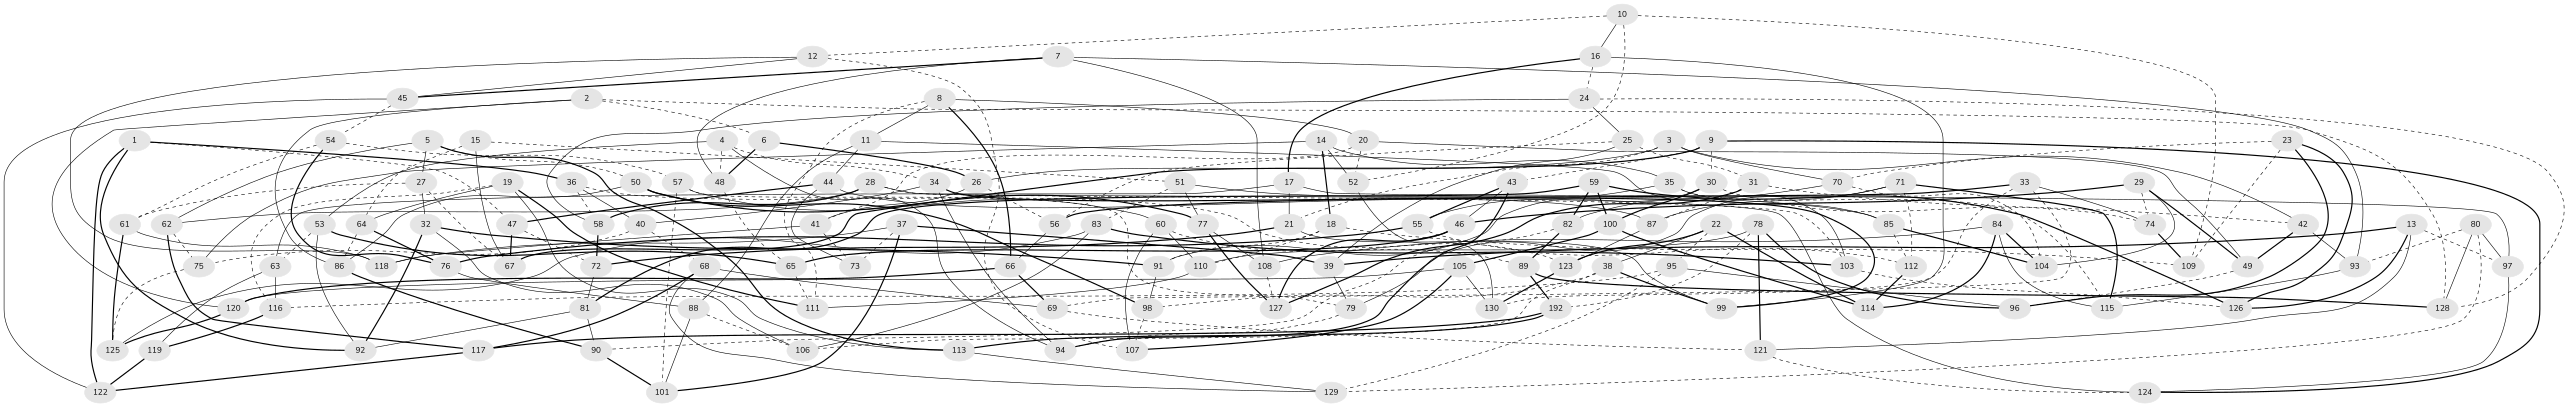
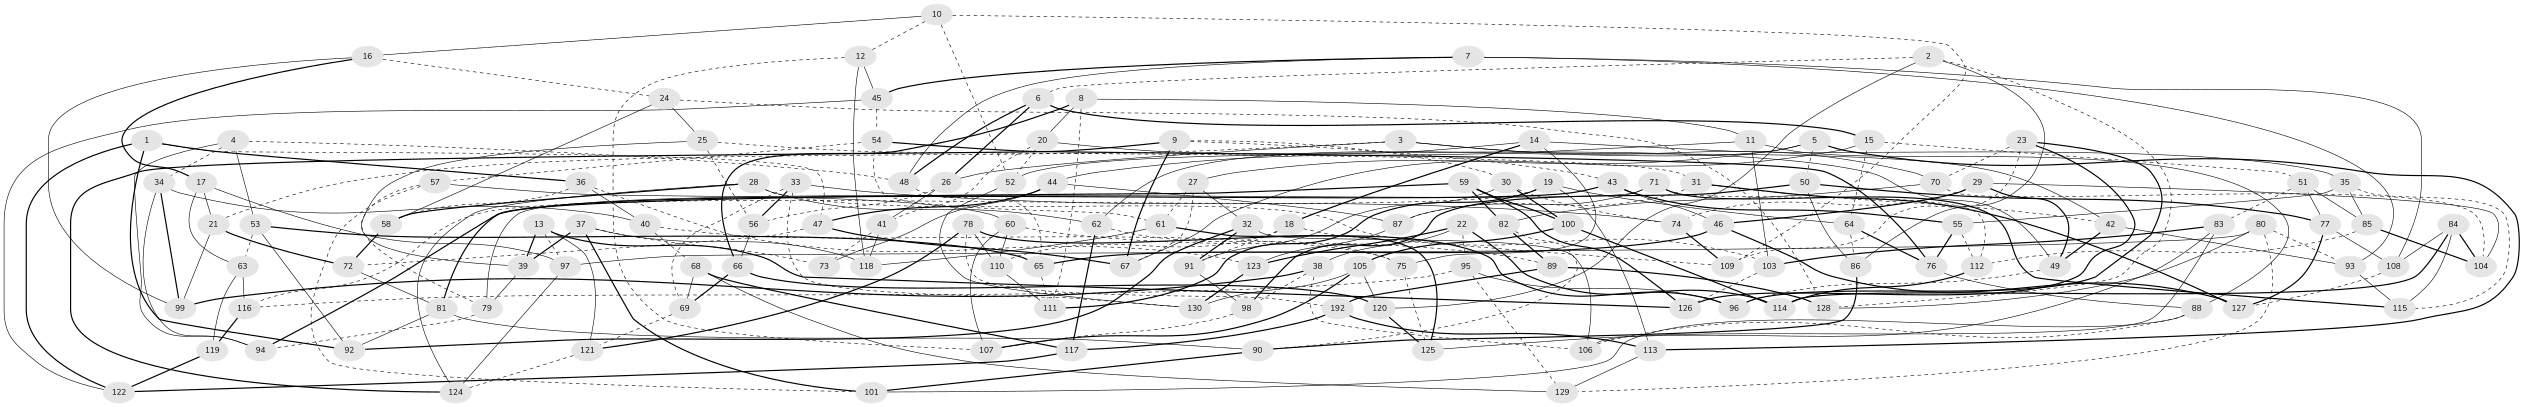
none -> (1432, 124)
